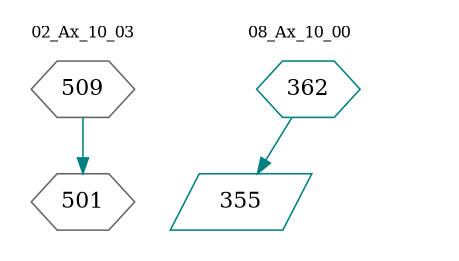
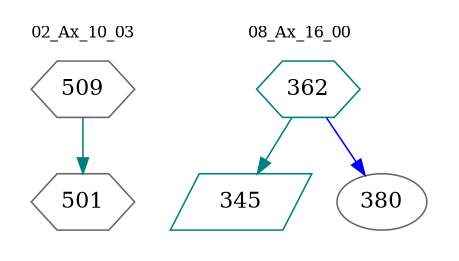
(300, 34) -> (300, 34)
(241, 202) -> (241, 202)
none -> (382, 202)
